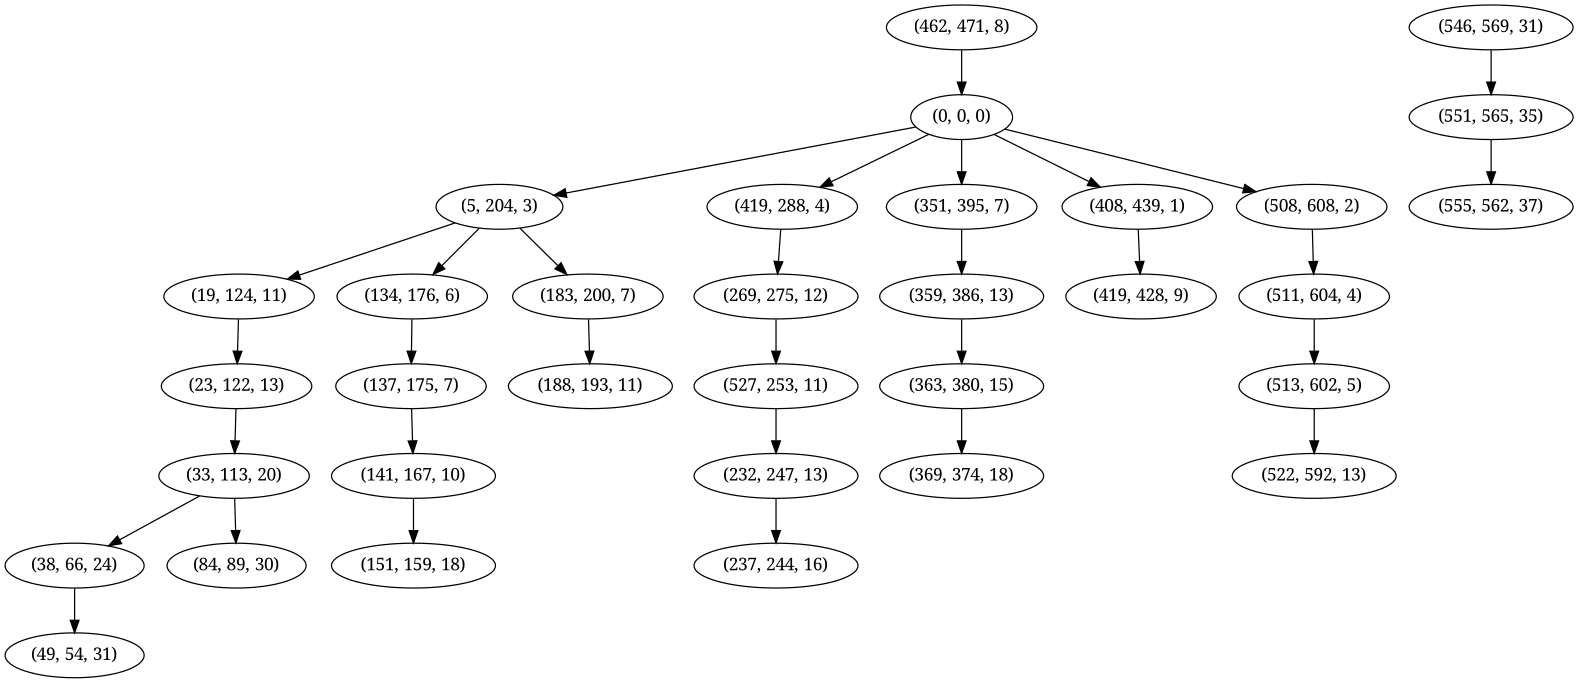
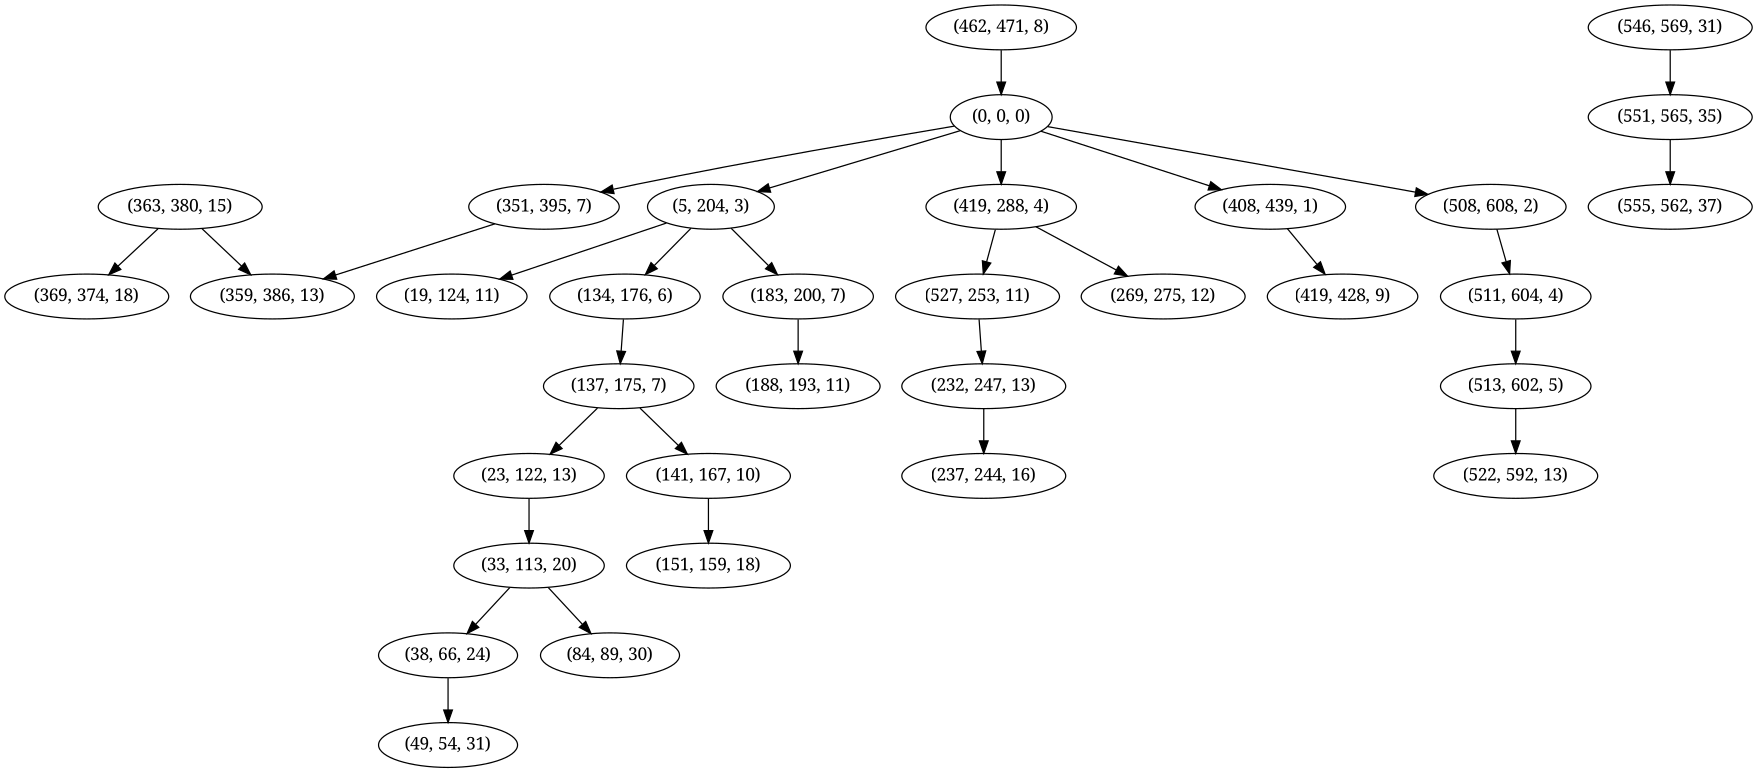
(238, 335) -> (578, 427)
(776, 335) -> (991, 246)
(962, 335) -> (222, 247)
